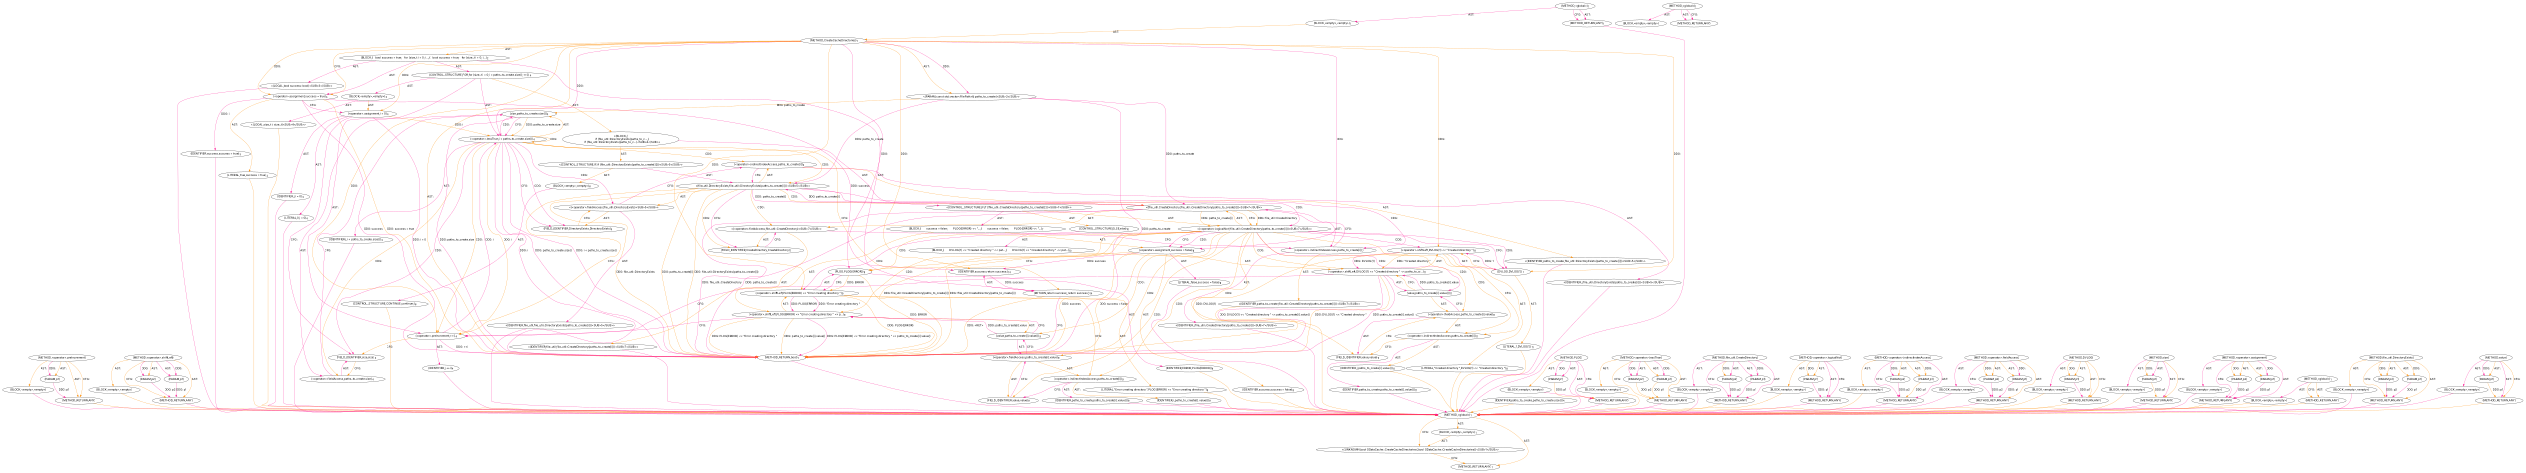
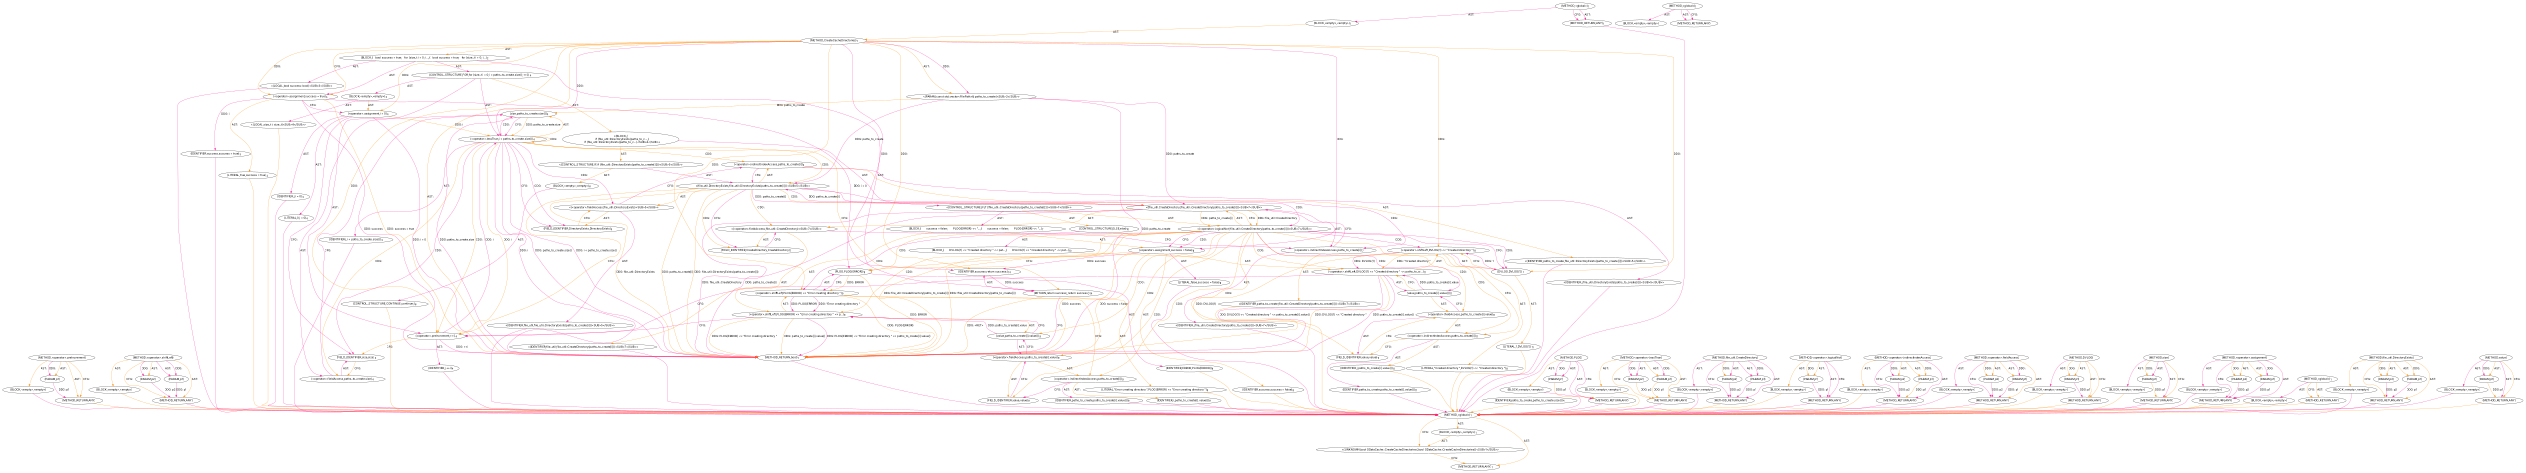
(860, 186) -> (860, 186)
